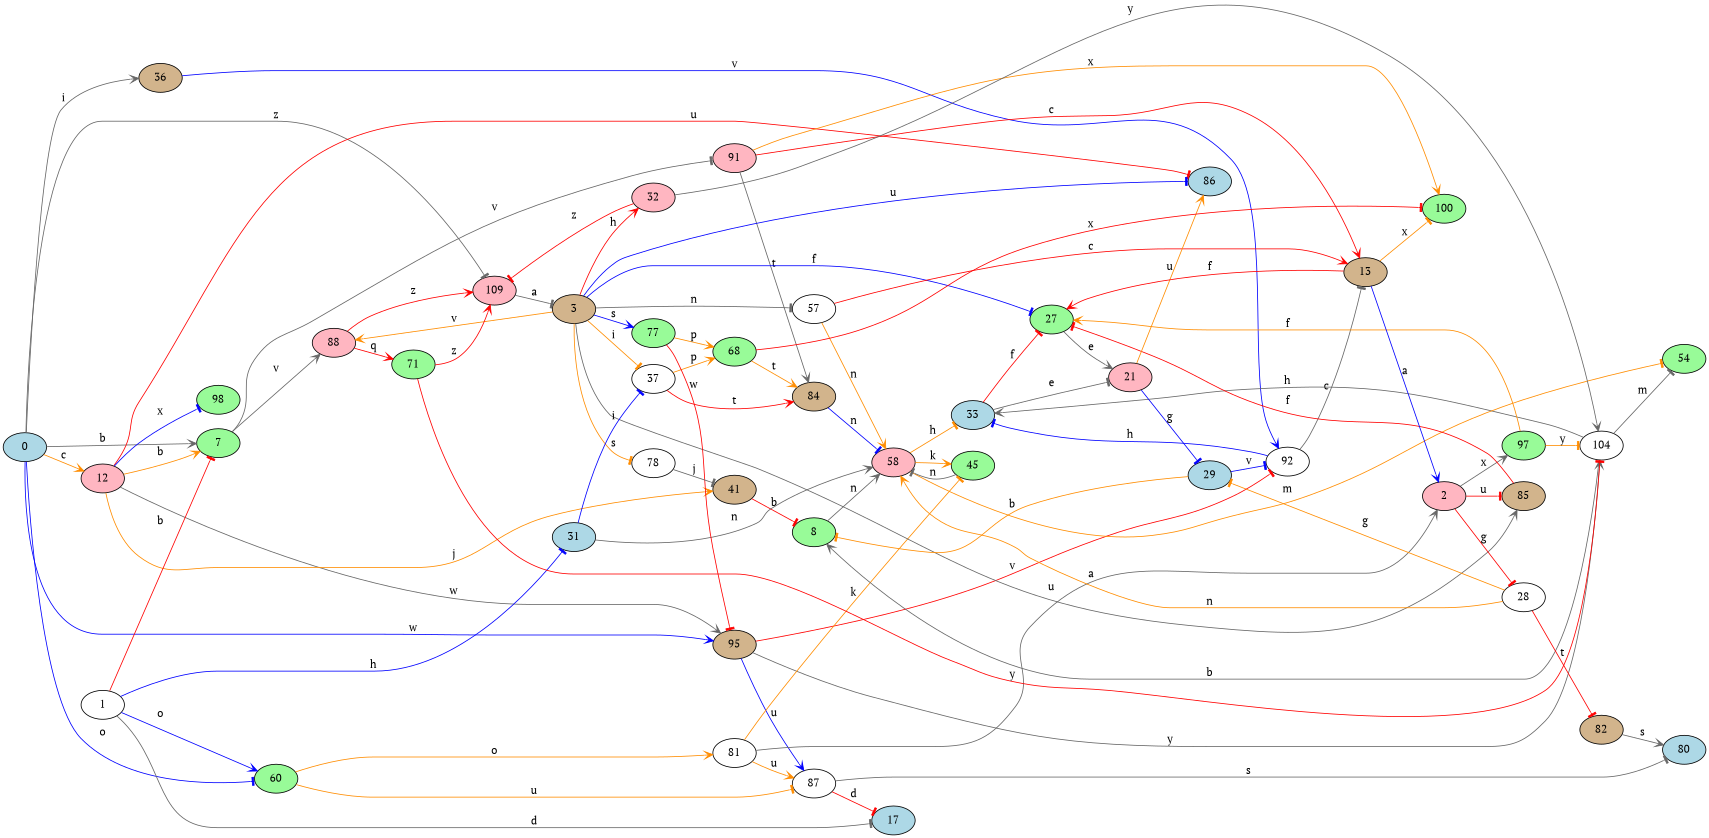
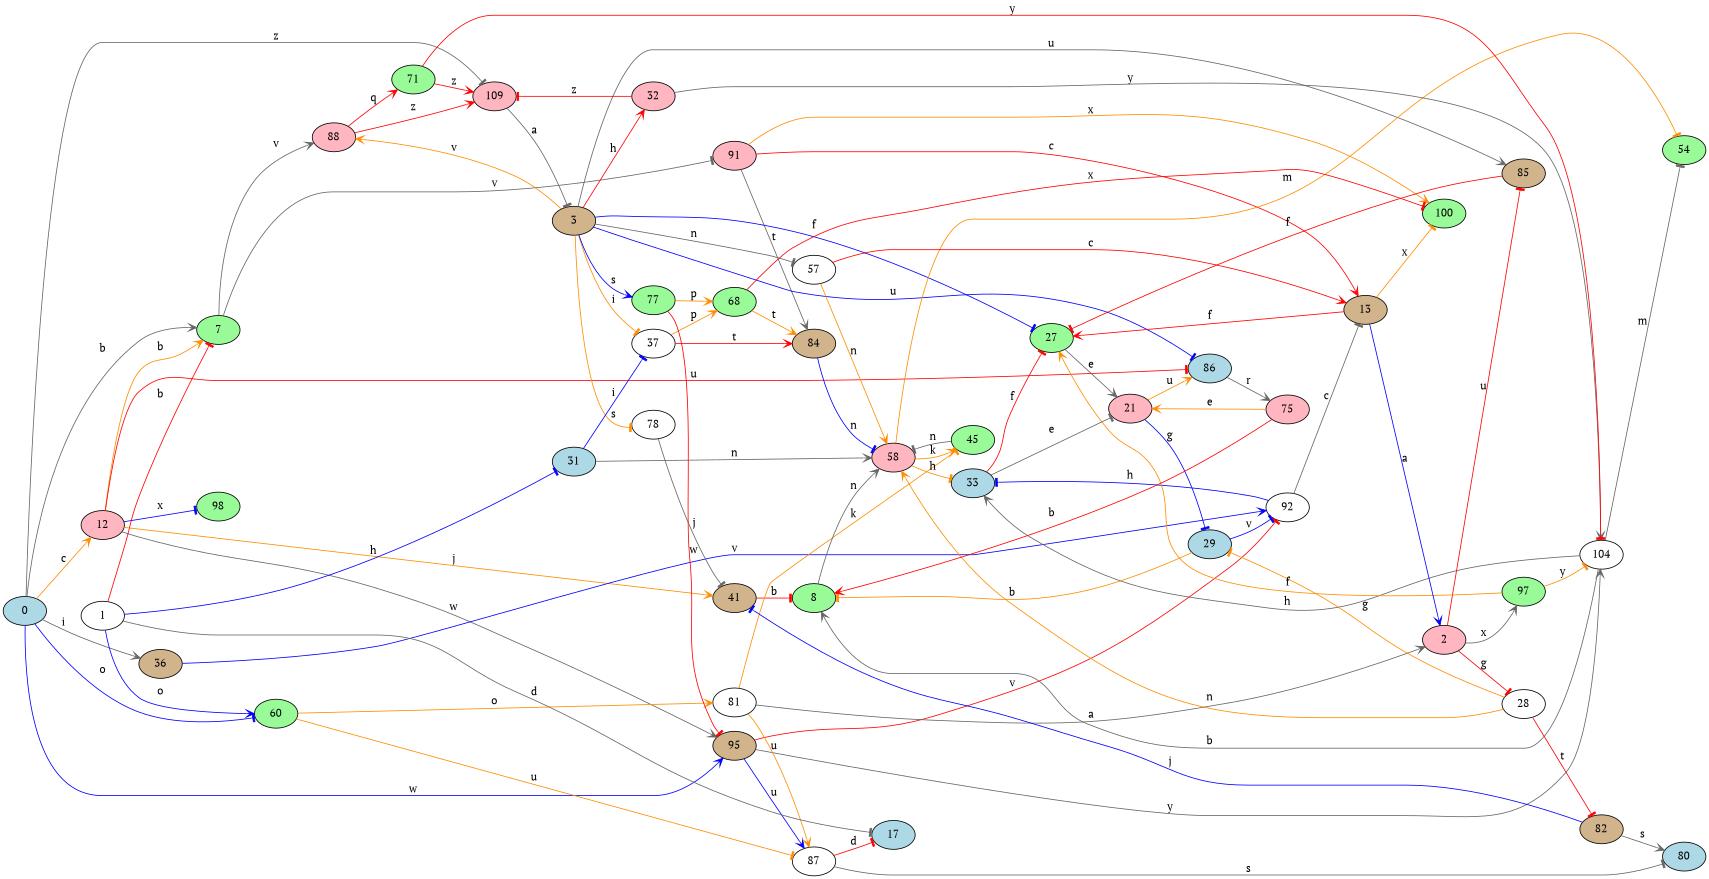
none -> (1288, 409)
none -> (1157, 764)
